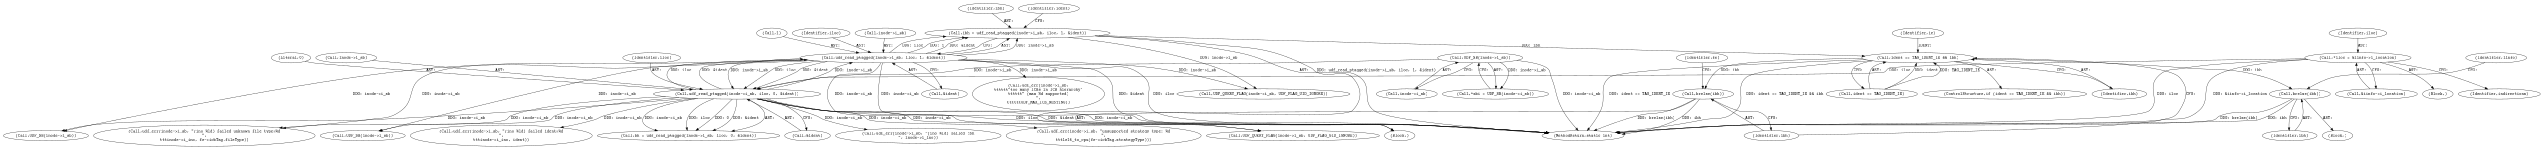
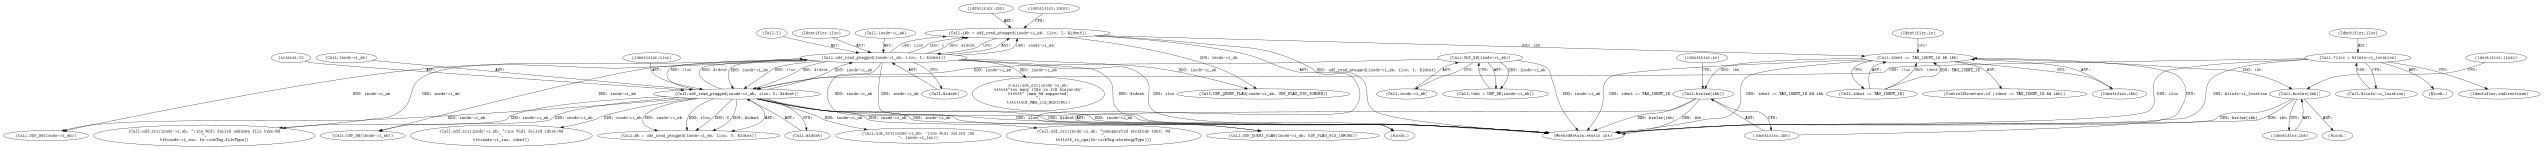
(1926, 45) -> (1924, 45)
(2363, 70) -> (2363, 70)
